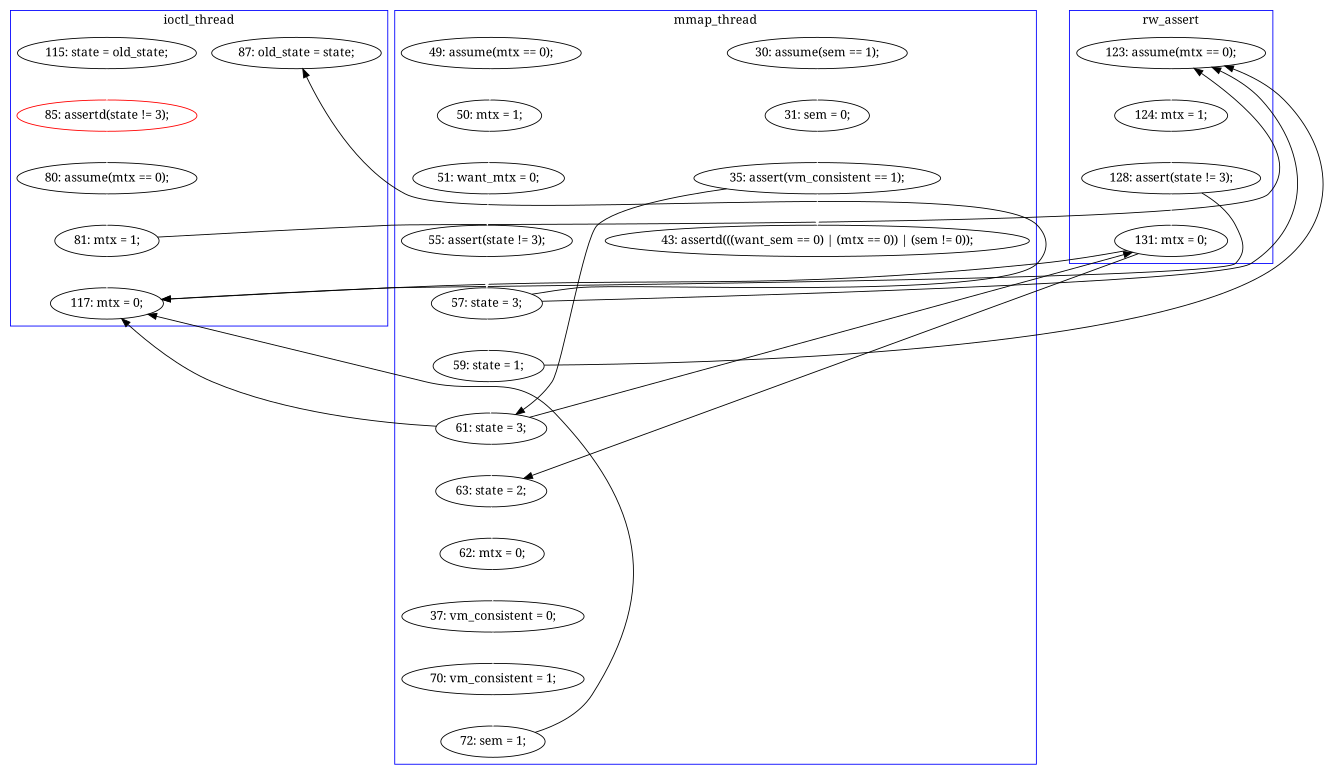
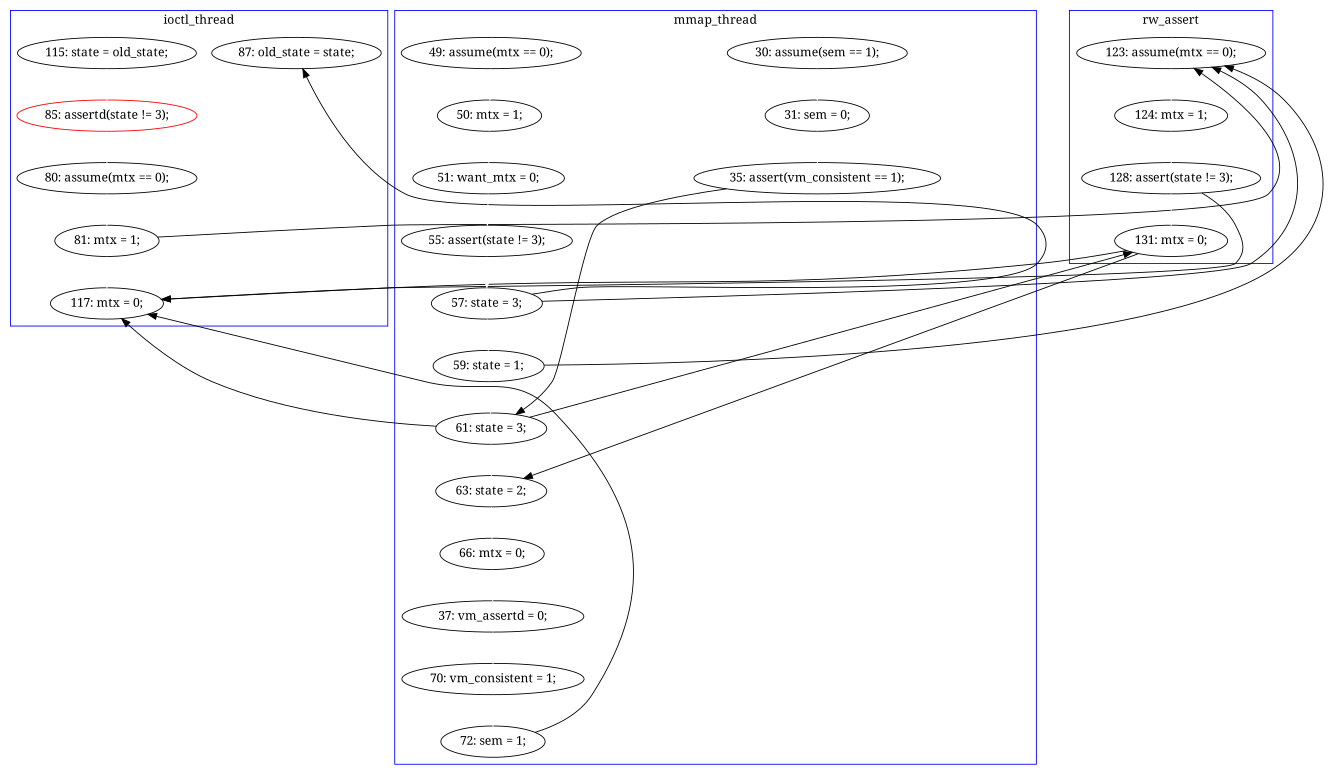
(817, 241) -> none
(492, 554) -> (492, 554)
(493, 616) -> (493, 616)
